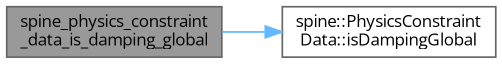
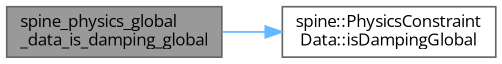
(114, 32) -> (114, 32)
